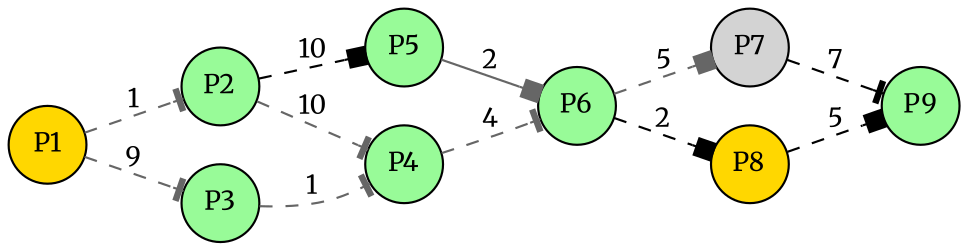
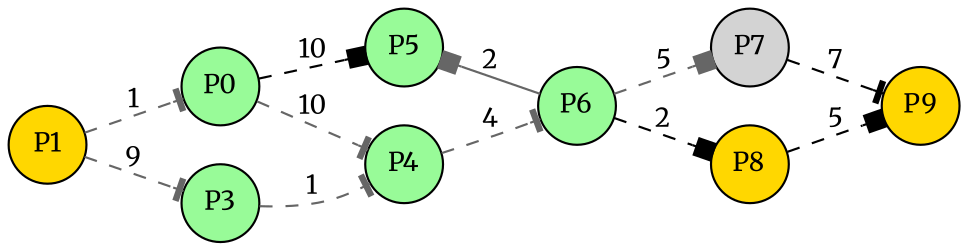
(480, 73) -> (501, 80)
(220, 86) -> (220, 86)
(921, 106) -> (921, 106)
